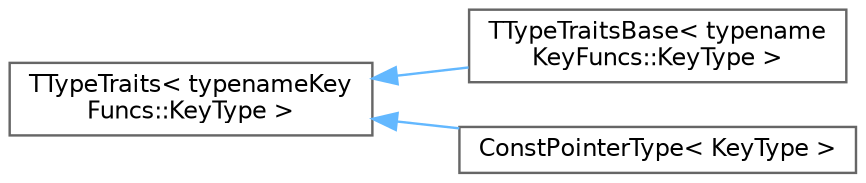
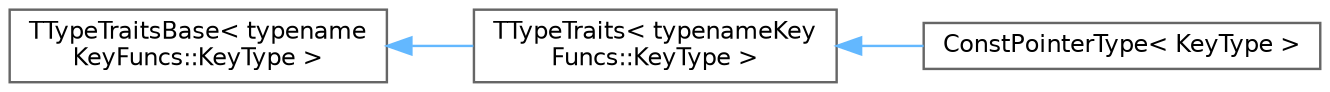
(433, 72) -> (443, 46)
